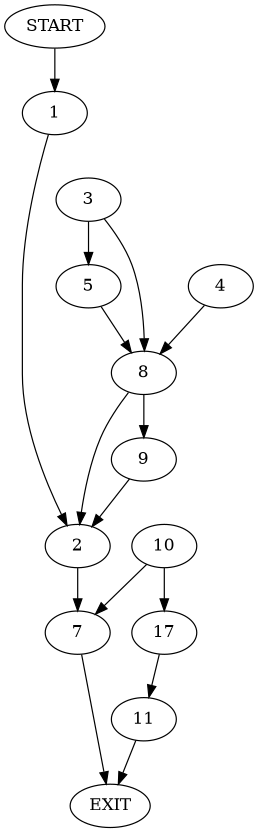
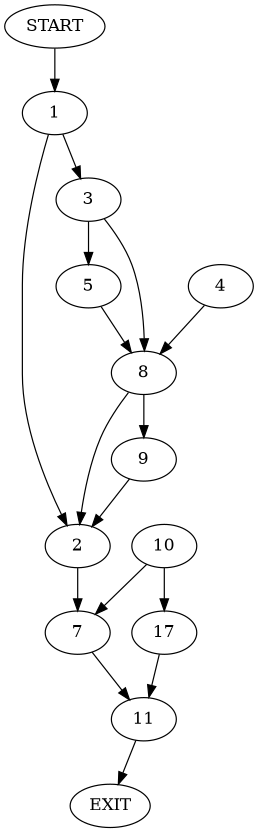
none -> (69, 151)
(93, 713) -> (107, 671)
